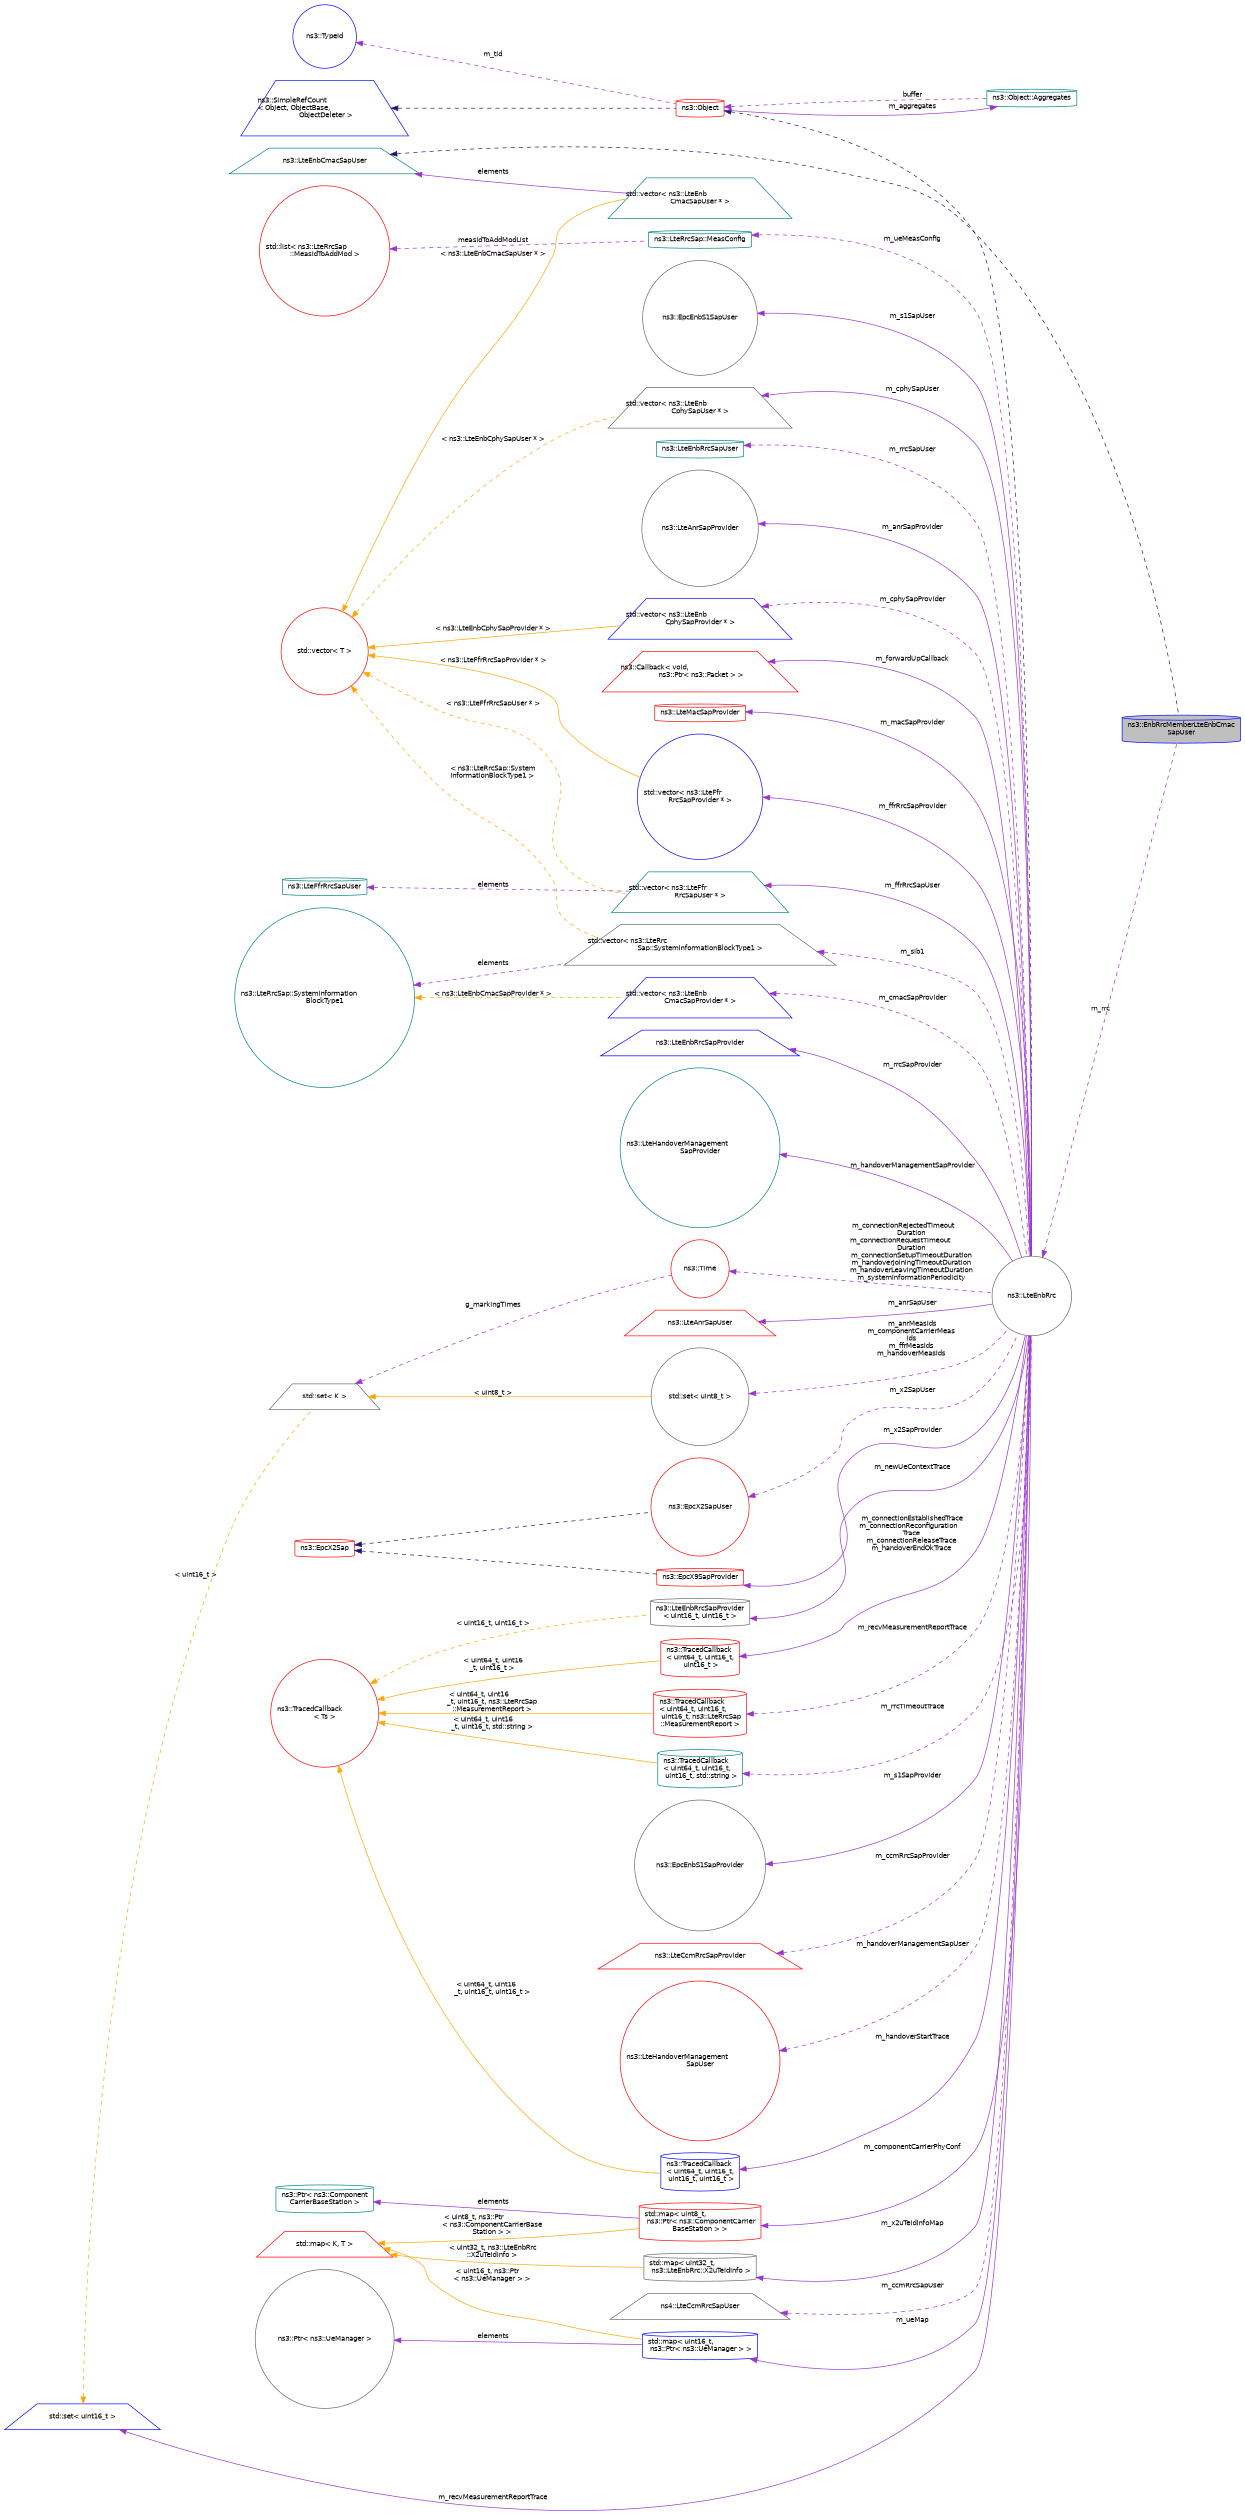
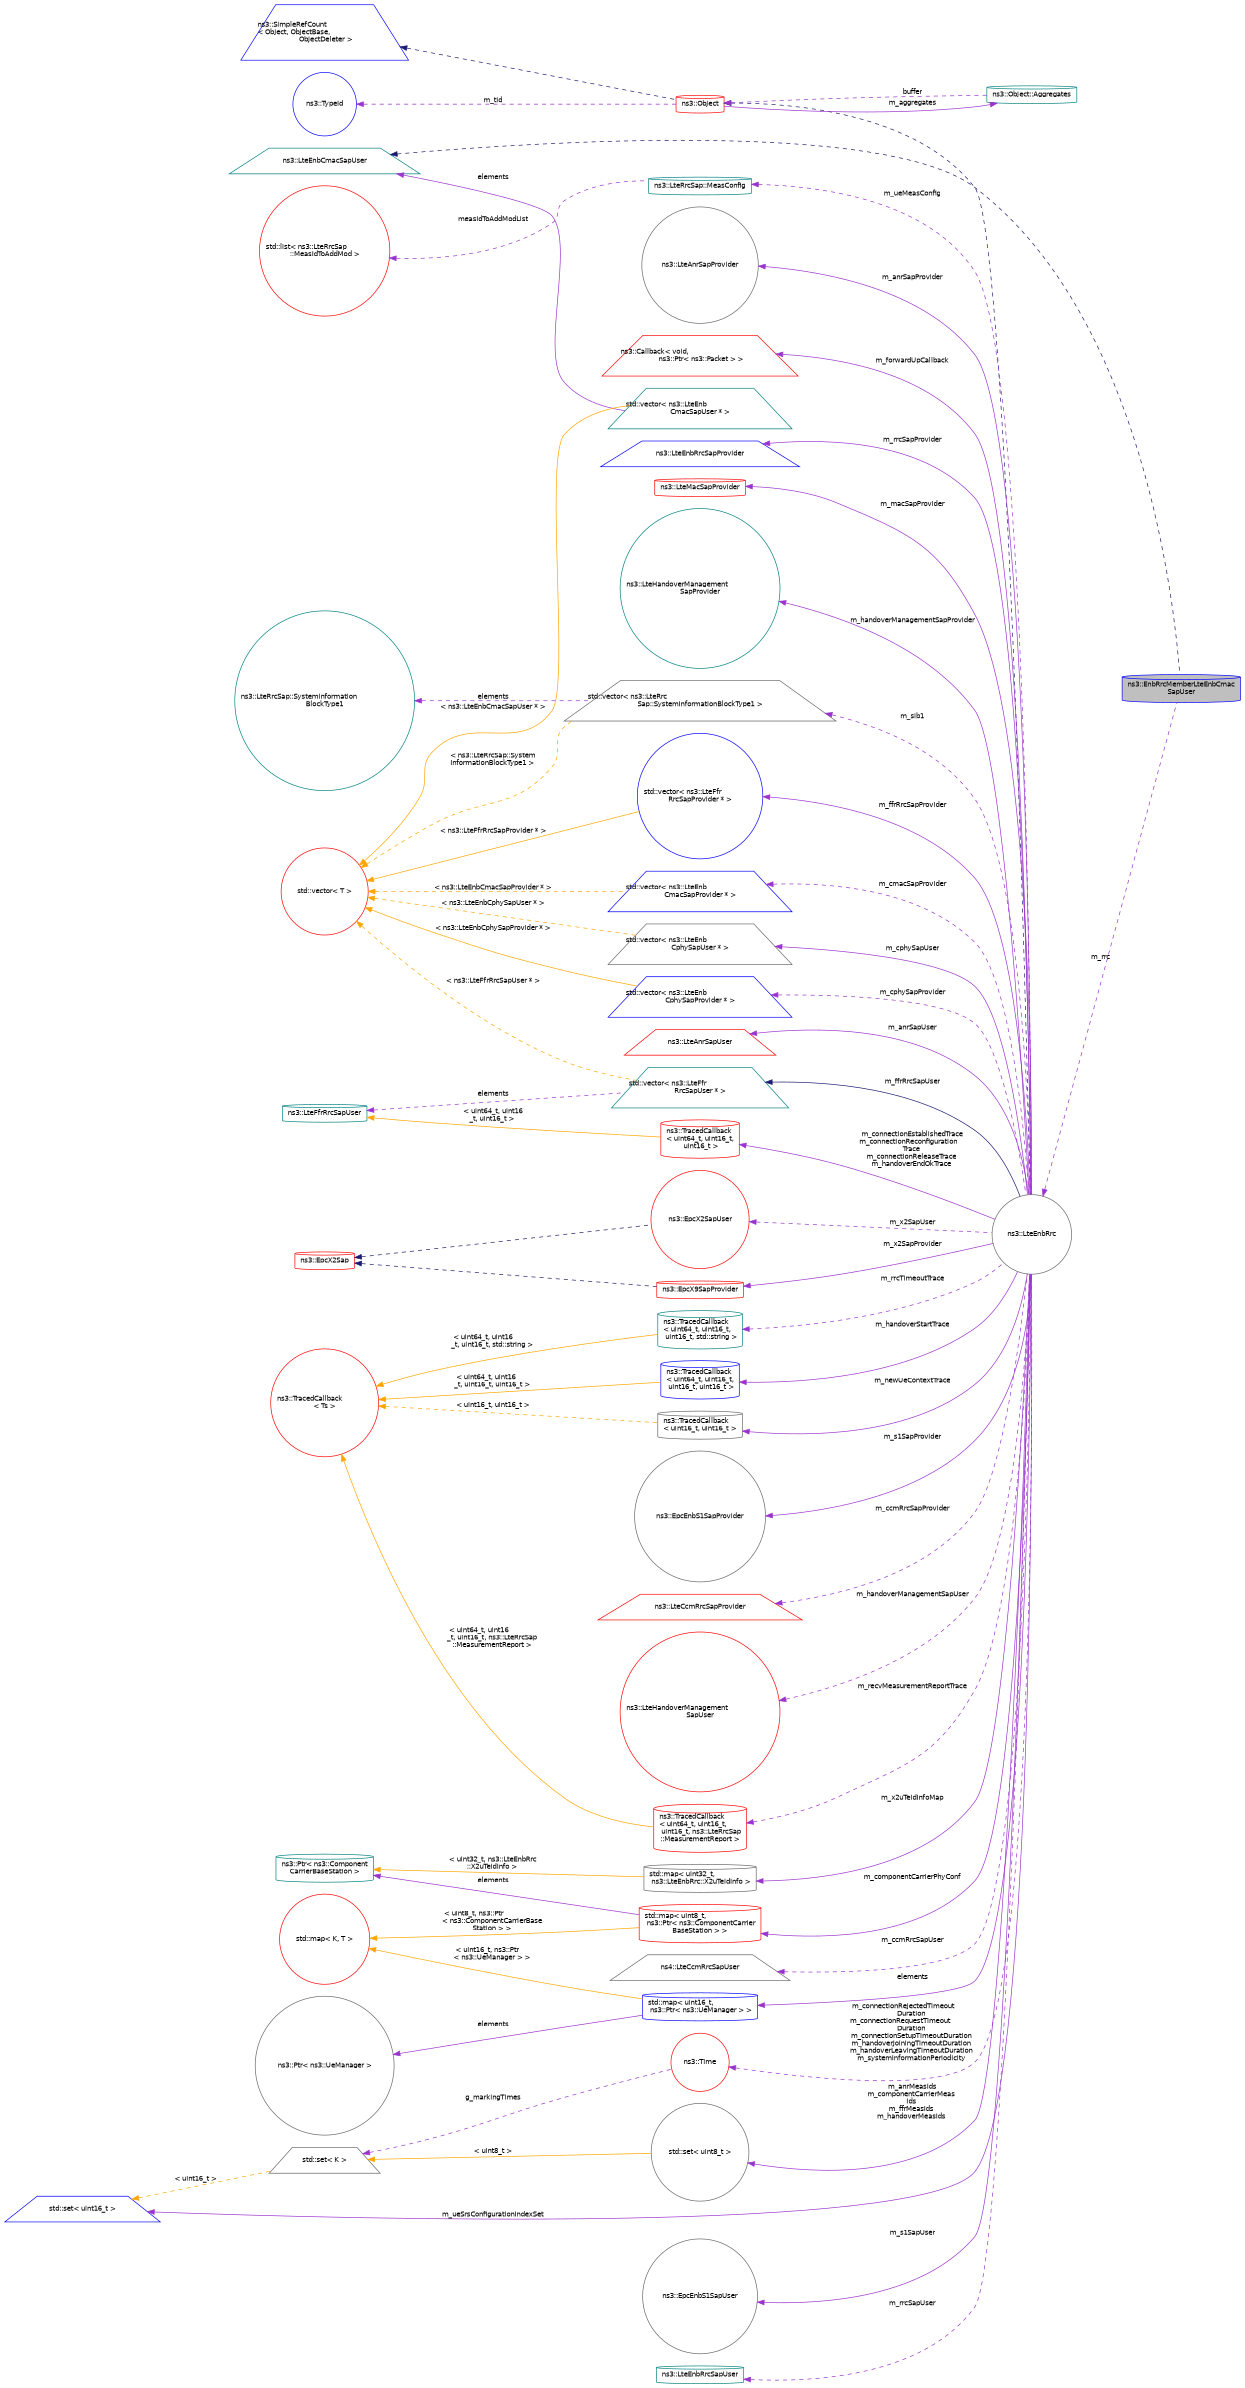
(997, 990) -> (917, 1102)
(524, 998) -> (501, 891)
(889, 1379) -> (1001, 1923)
(700, 1613) -> (700, 1425)
(522, 1675) -> (517, 1129)
(325, 2244) -> (325, 1939)
(520, 2264) -> (512, 1873)
(911, 2320) -> (911, 1977)
(492, 2498) -> (492, 2215)
